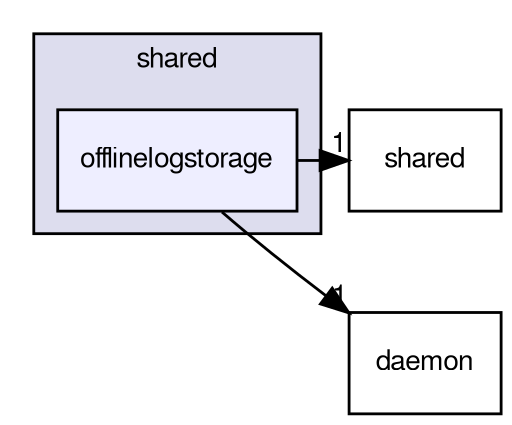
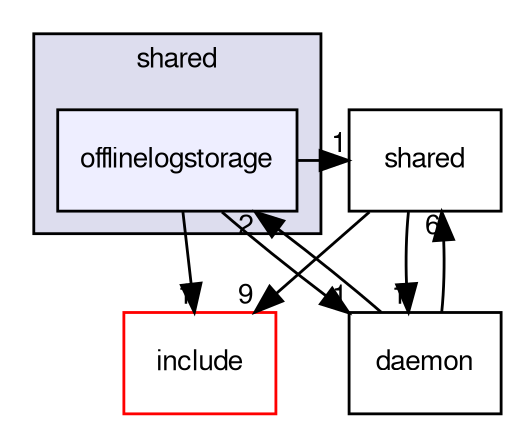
none -> (406, 248)
none -> (330, 270)
none -> (444, 276)
none -> (200, 363)
